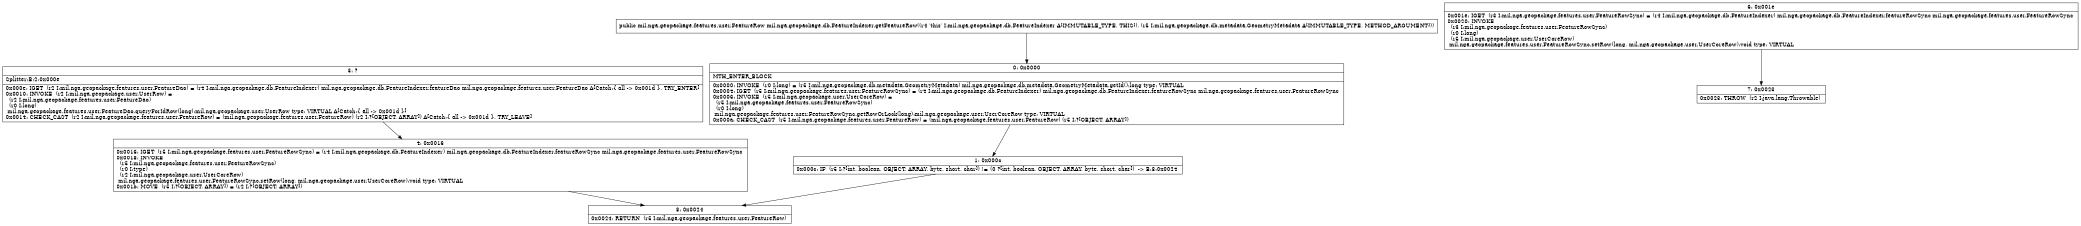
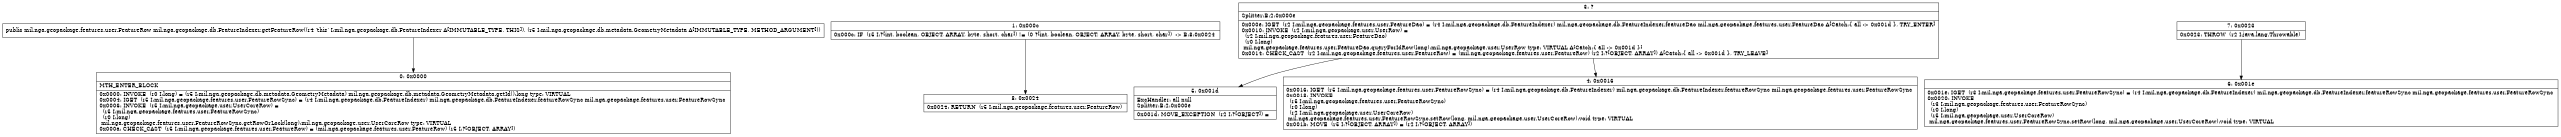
(1761, 66) -> (2241, 58)
none -> (1205, 103)
(1002, 139) -> none
(132, 169) -> (1302, 107)
(605, 198) -> none
